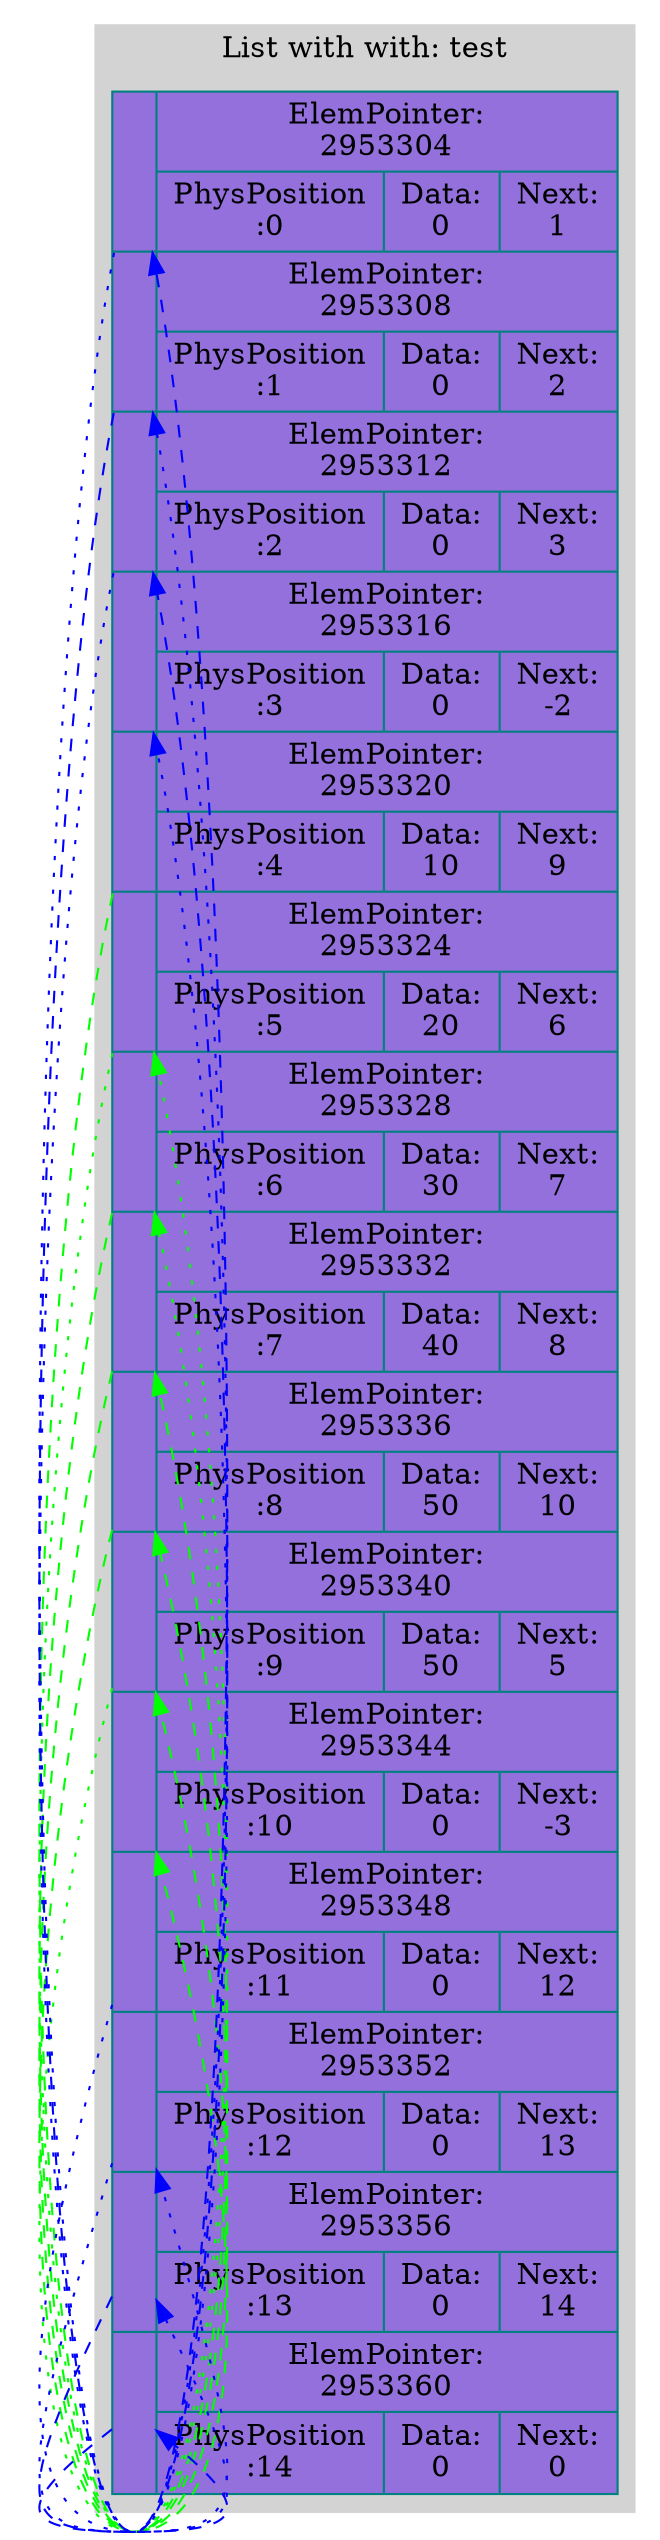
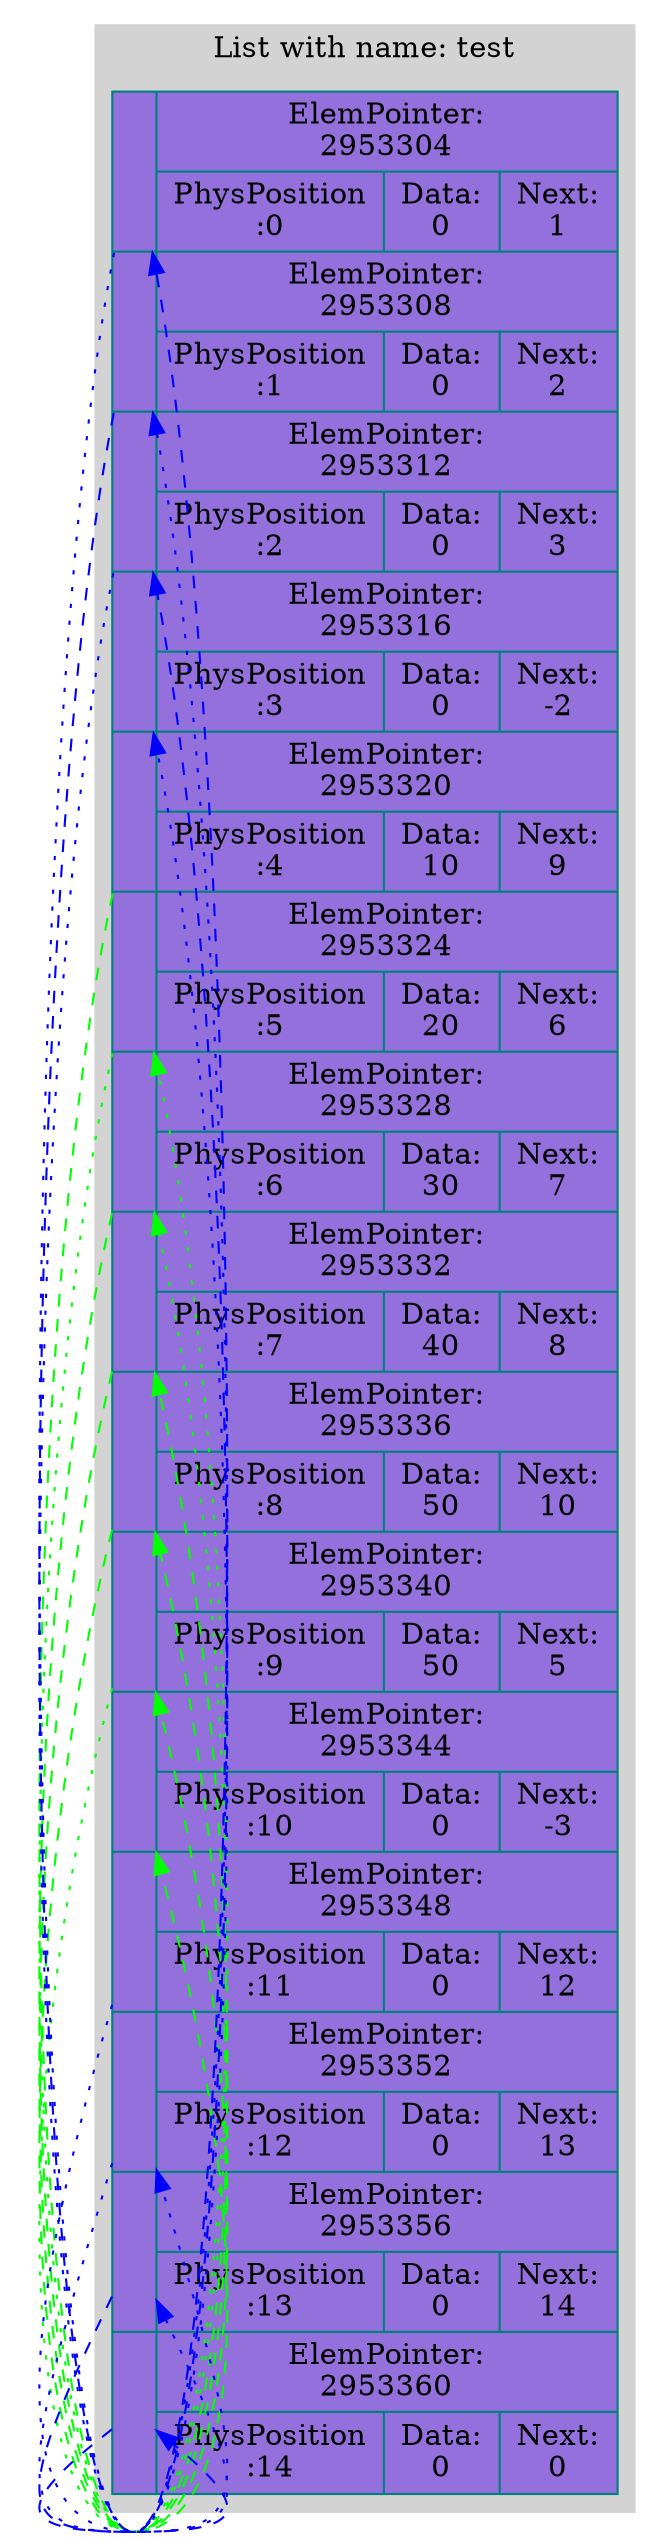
(365, 49) -> (365, 49)
